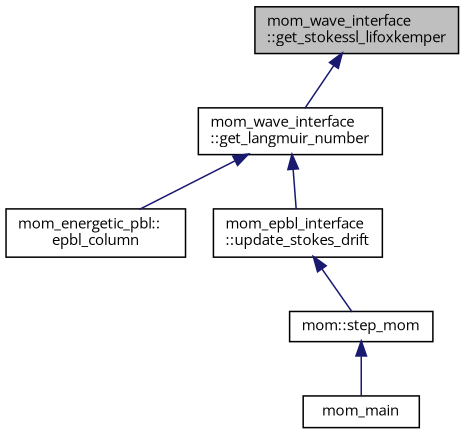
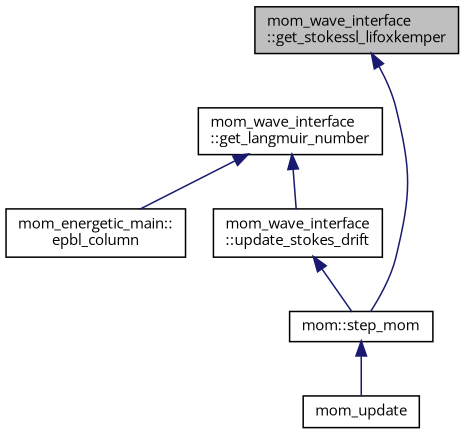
(319, 87) -> (407, 190)
(96, 233) -> (96, 233)
(298, 233) -> (298, 233)
(361, 412) -> (361, 412)
